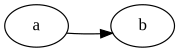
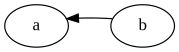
(84, 34) -> (95, 18)
